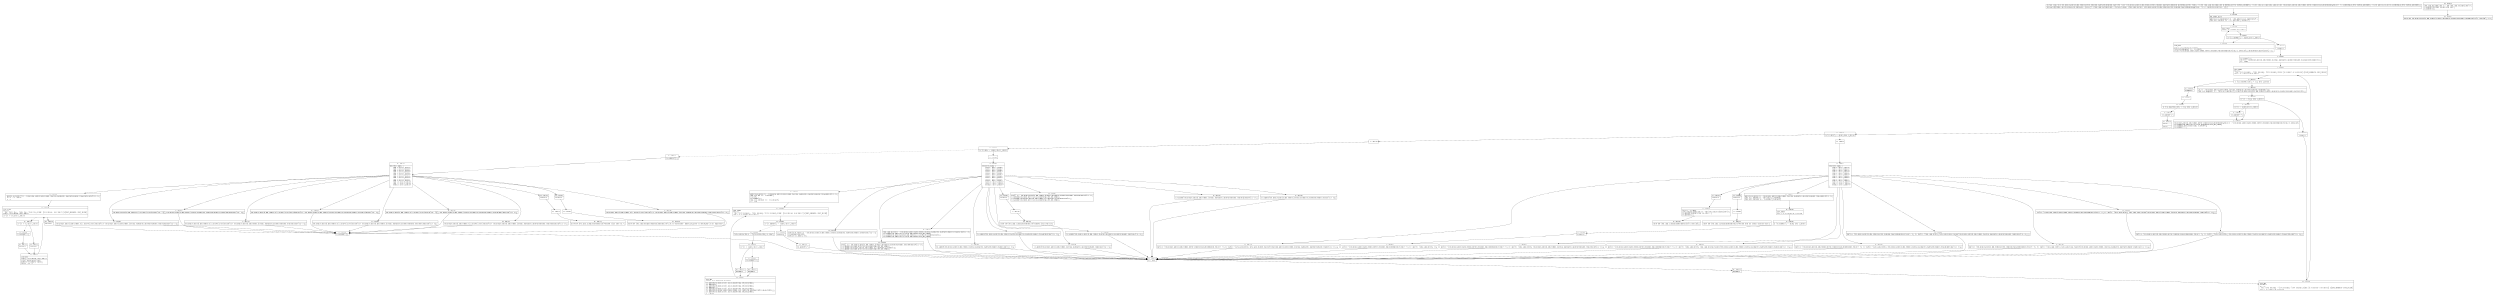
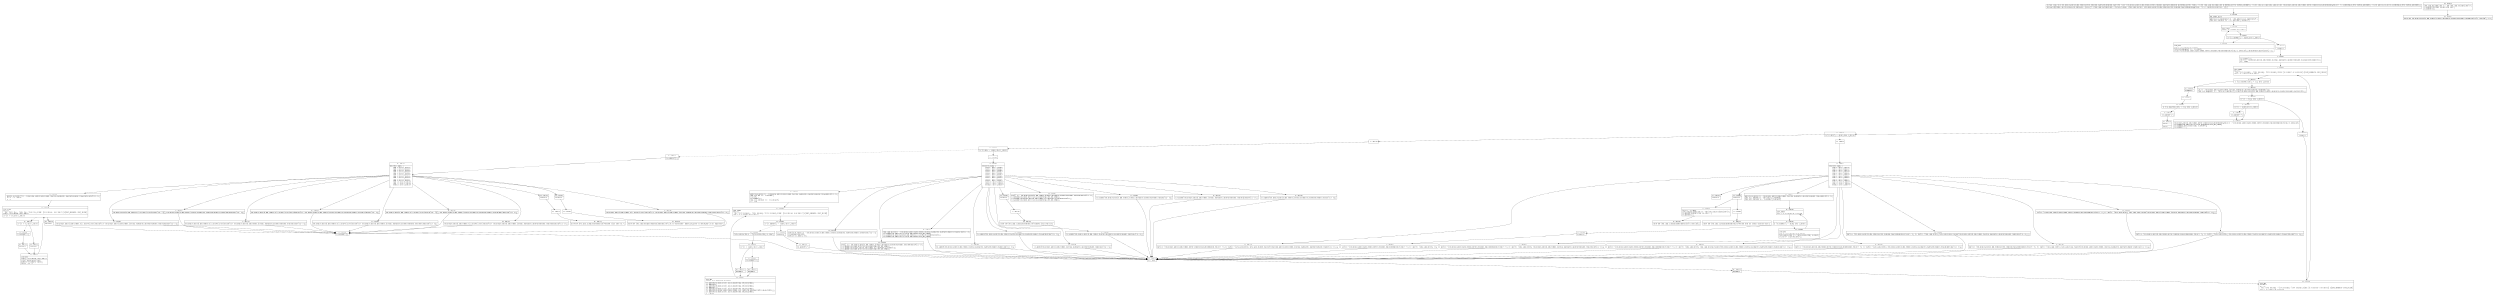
none -> (1134, 197)
(1712, 203) -> (1724, 203)
none -> (1799, 233)
